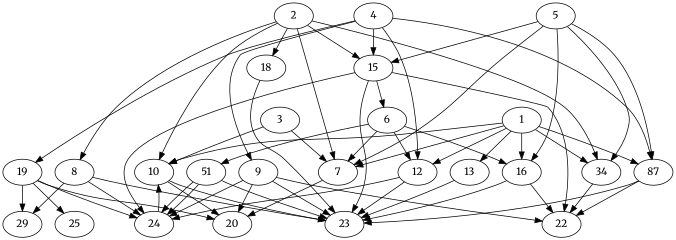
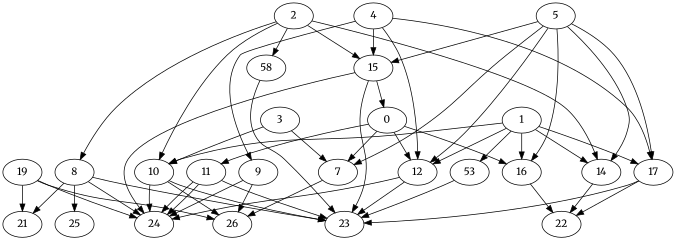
(266, 68) -> (266, 68)
(191, 71) -> none
(315, 90) -> none
none -> (497, 97)
(520, 100) -> none
(387, 120) -> (387, 120)
(433, 145) -> none
(206, 172) -> (206, 172)
(470, 172) -> (470, 172)
(601, 172) -> (601, 172)
(653, 172) -> (653, 172)
(45, 195) -> (75, 195)
(392, 199) -> none
(305, 200) -> none
(159, 202) -> (149, 195)
(443, 202) -> none
(22, 224) -> (22, 224)
(232, 224) -> (232, 224)
